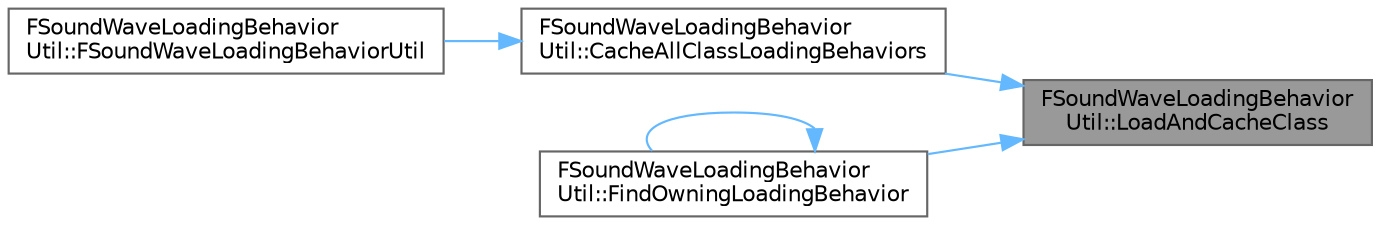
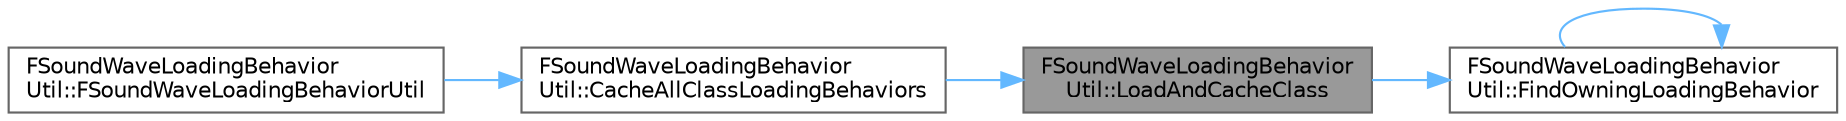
(964, 148) -> (1400, 80)
